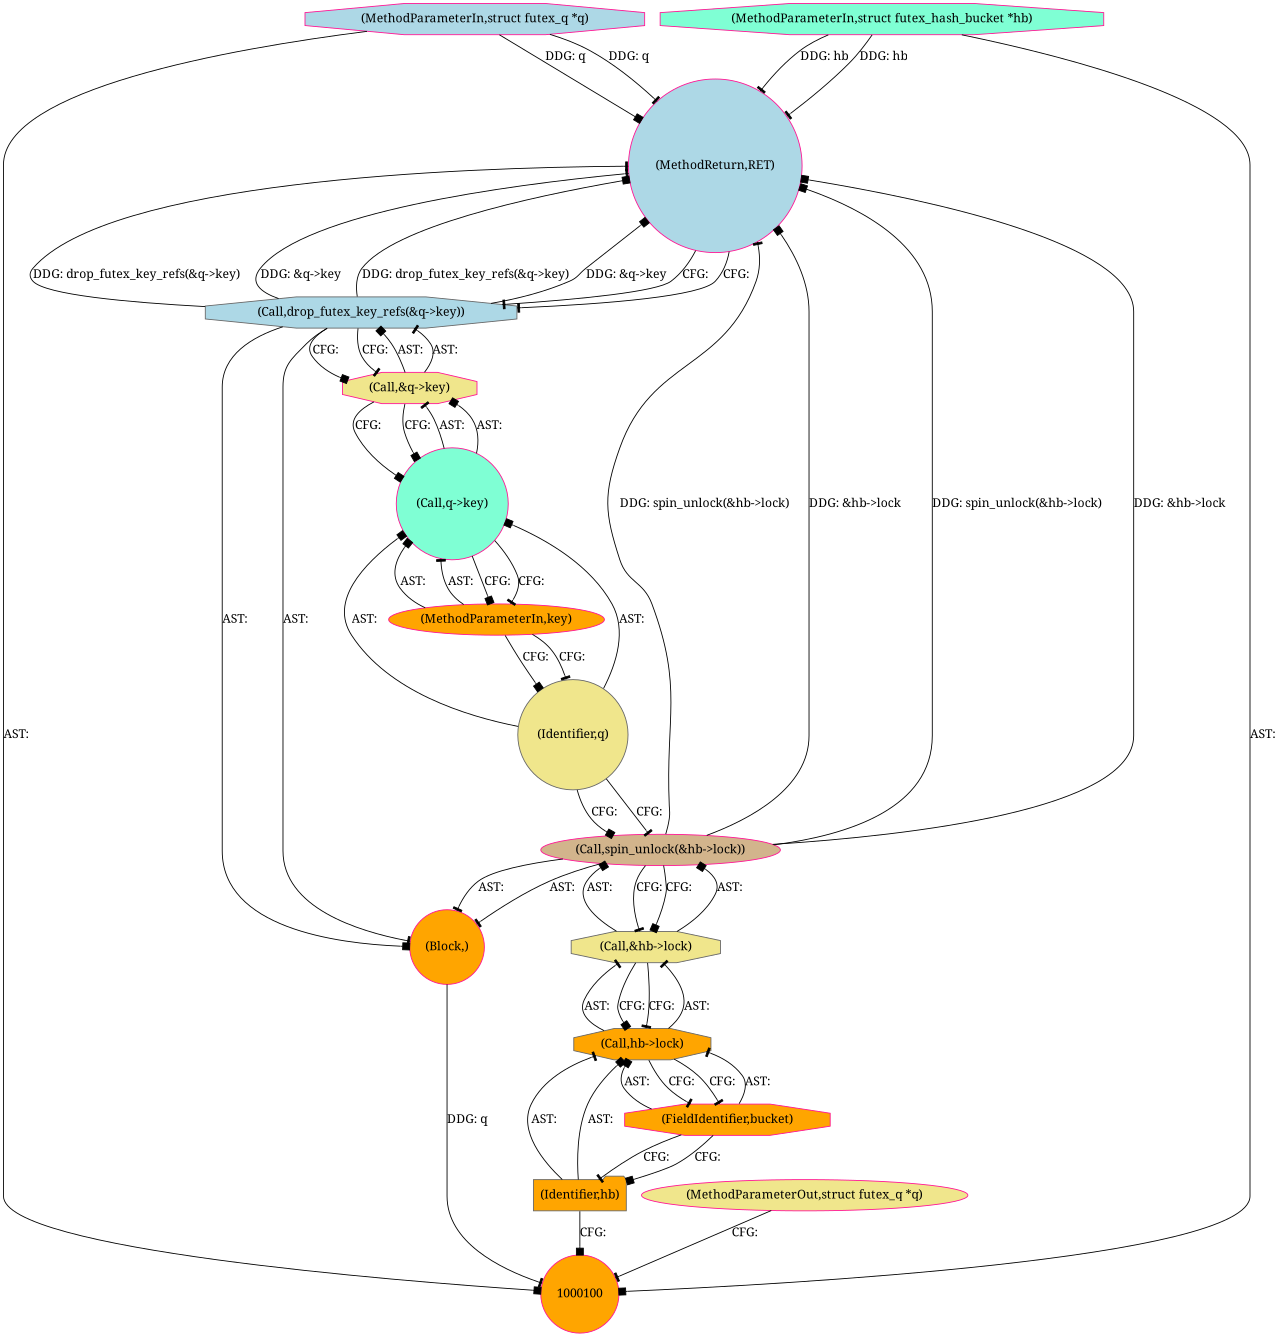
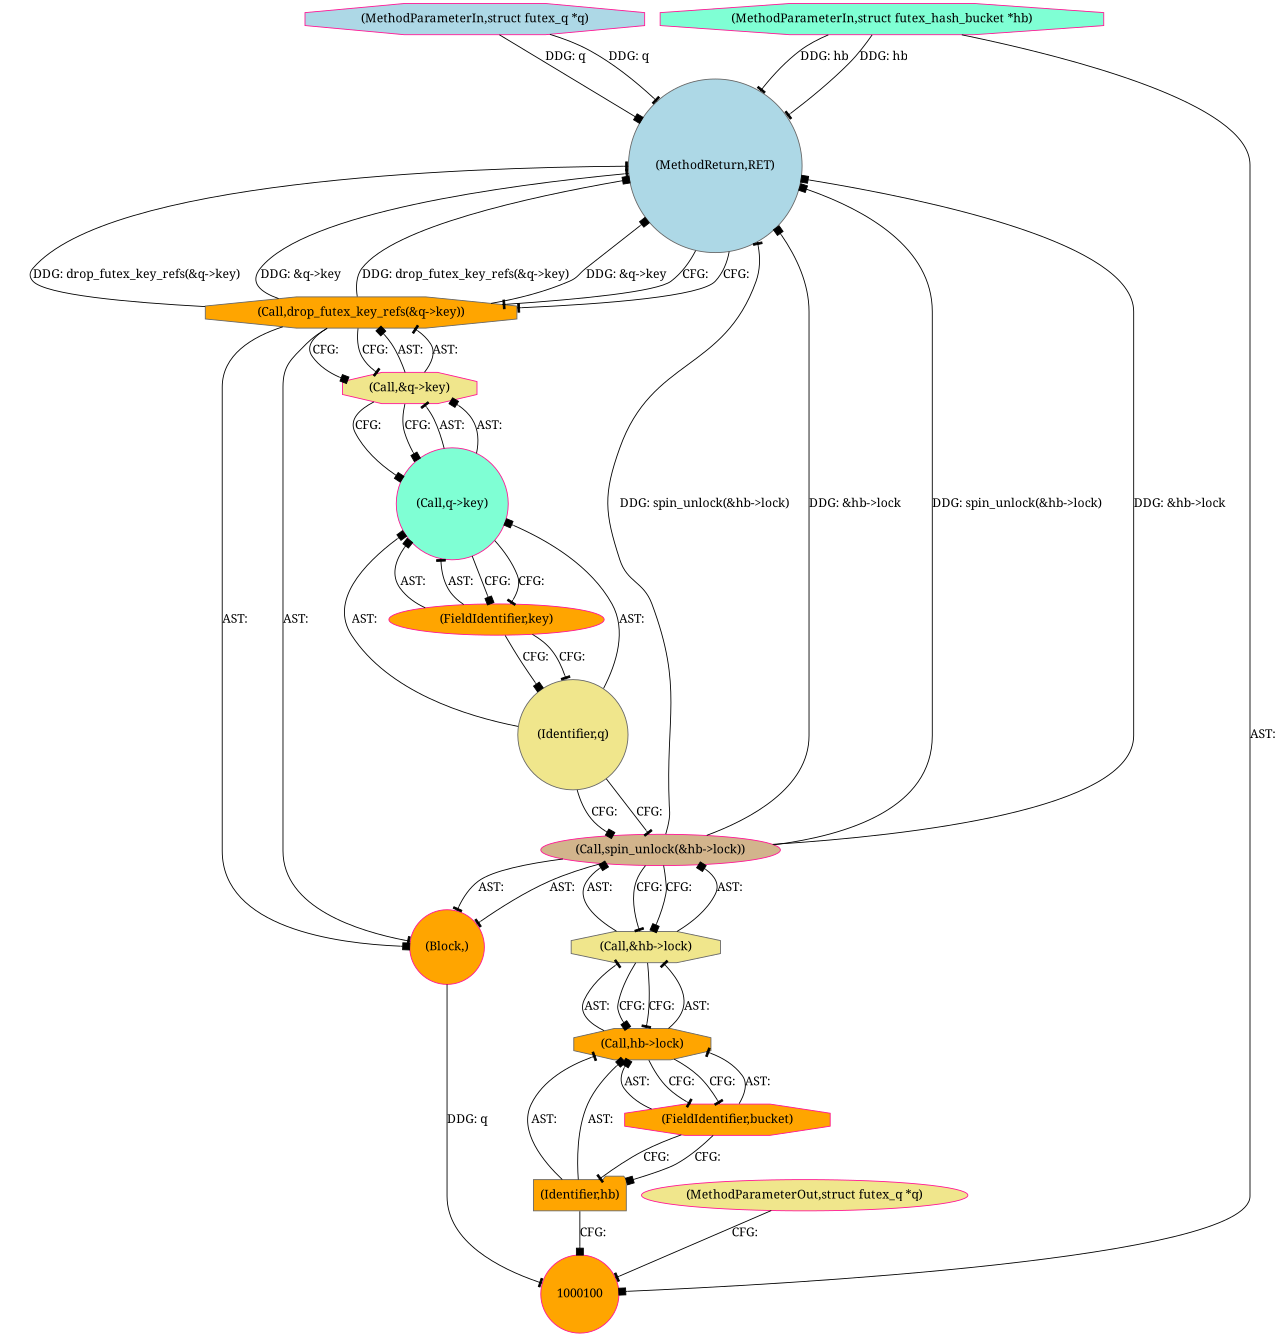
(715, 166) -> (715, 166)
(361, 312) -> (361, 312)
(497, 620) -> (497, 620)
(3, 751) -> none
